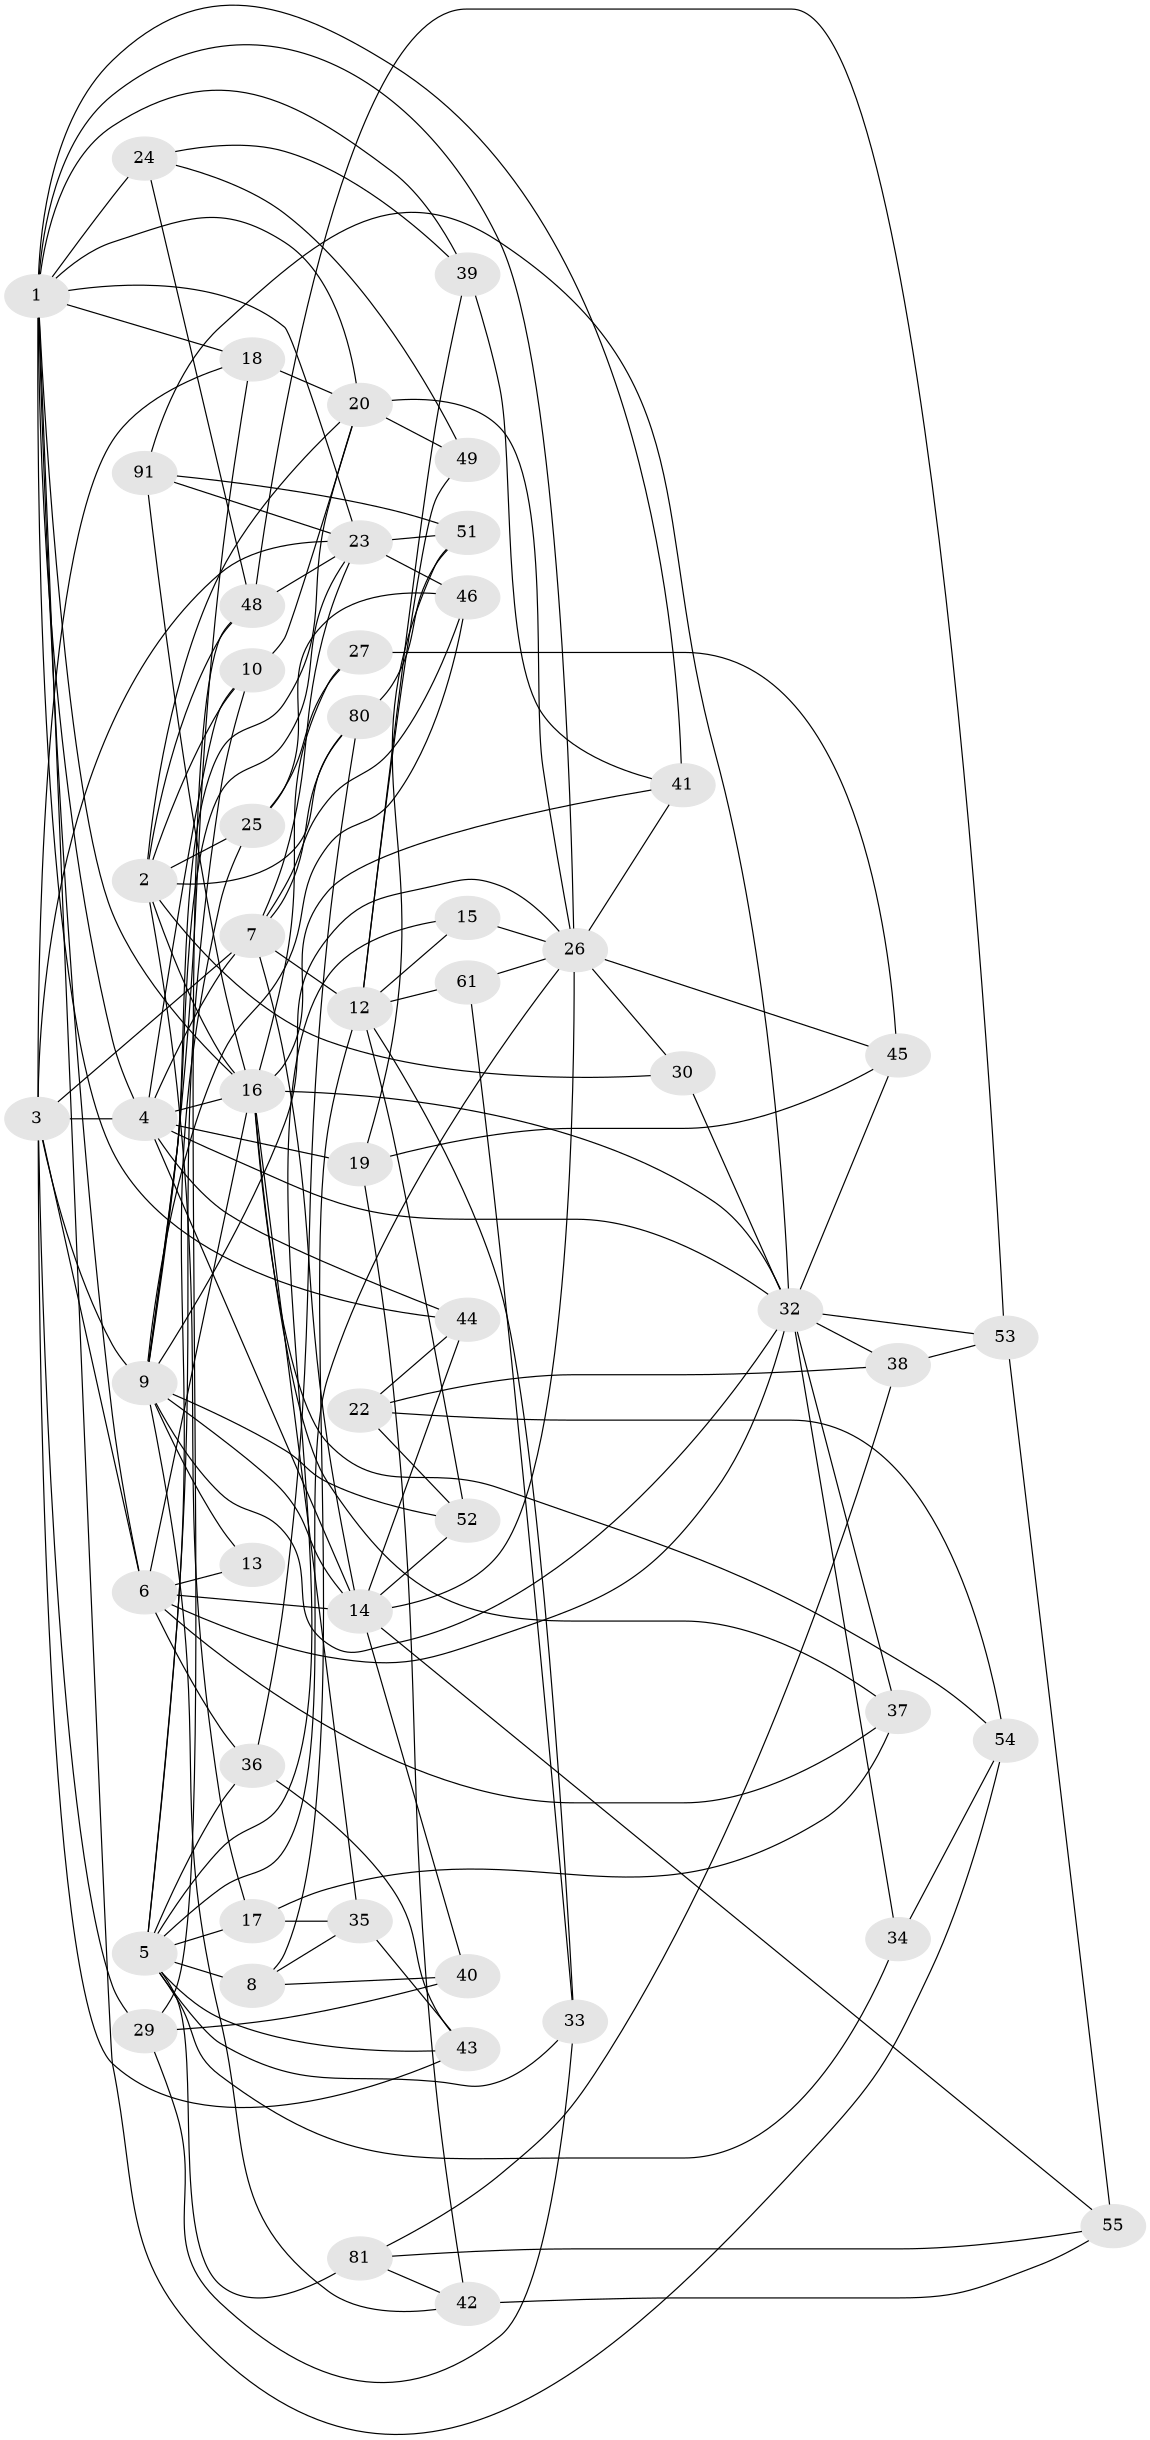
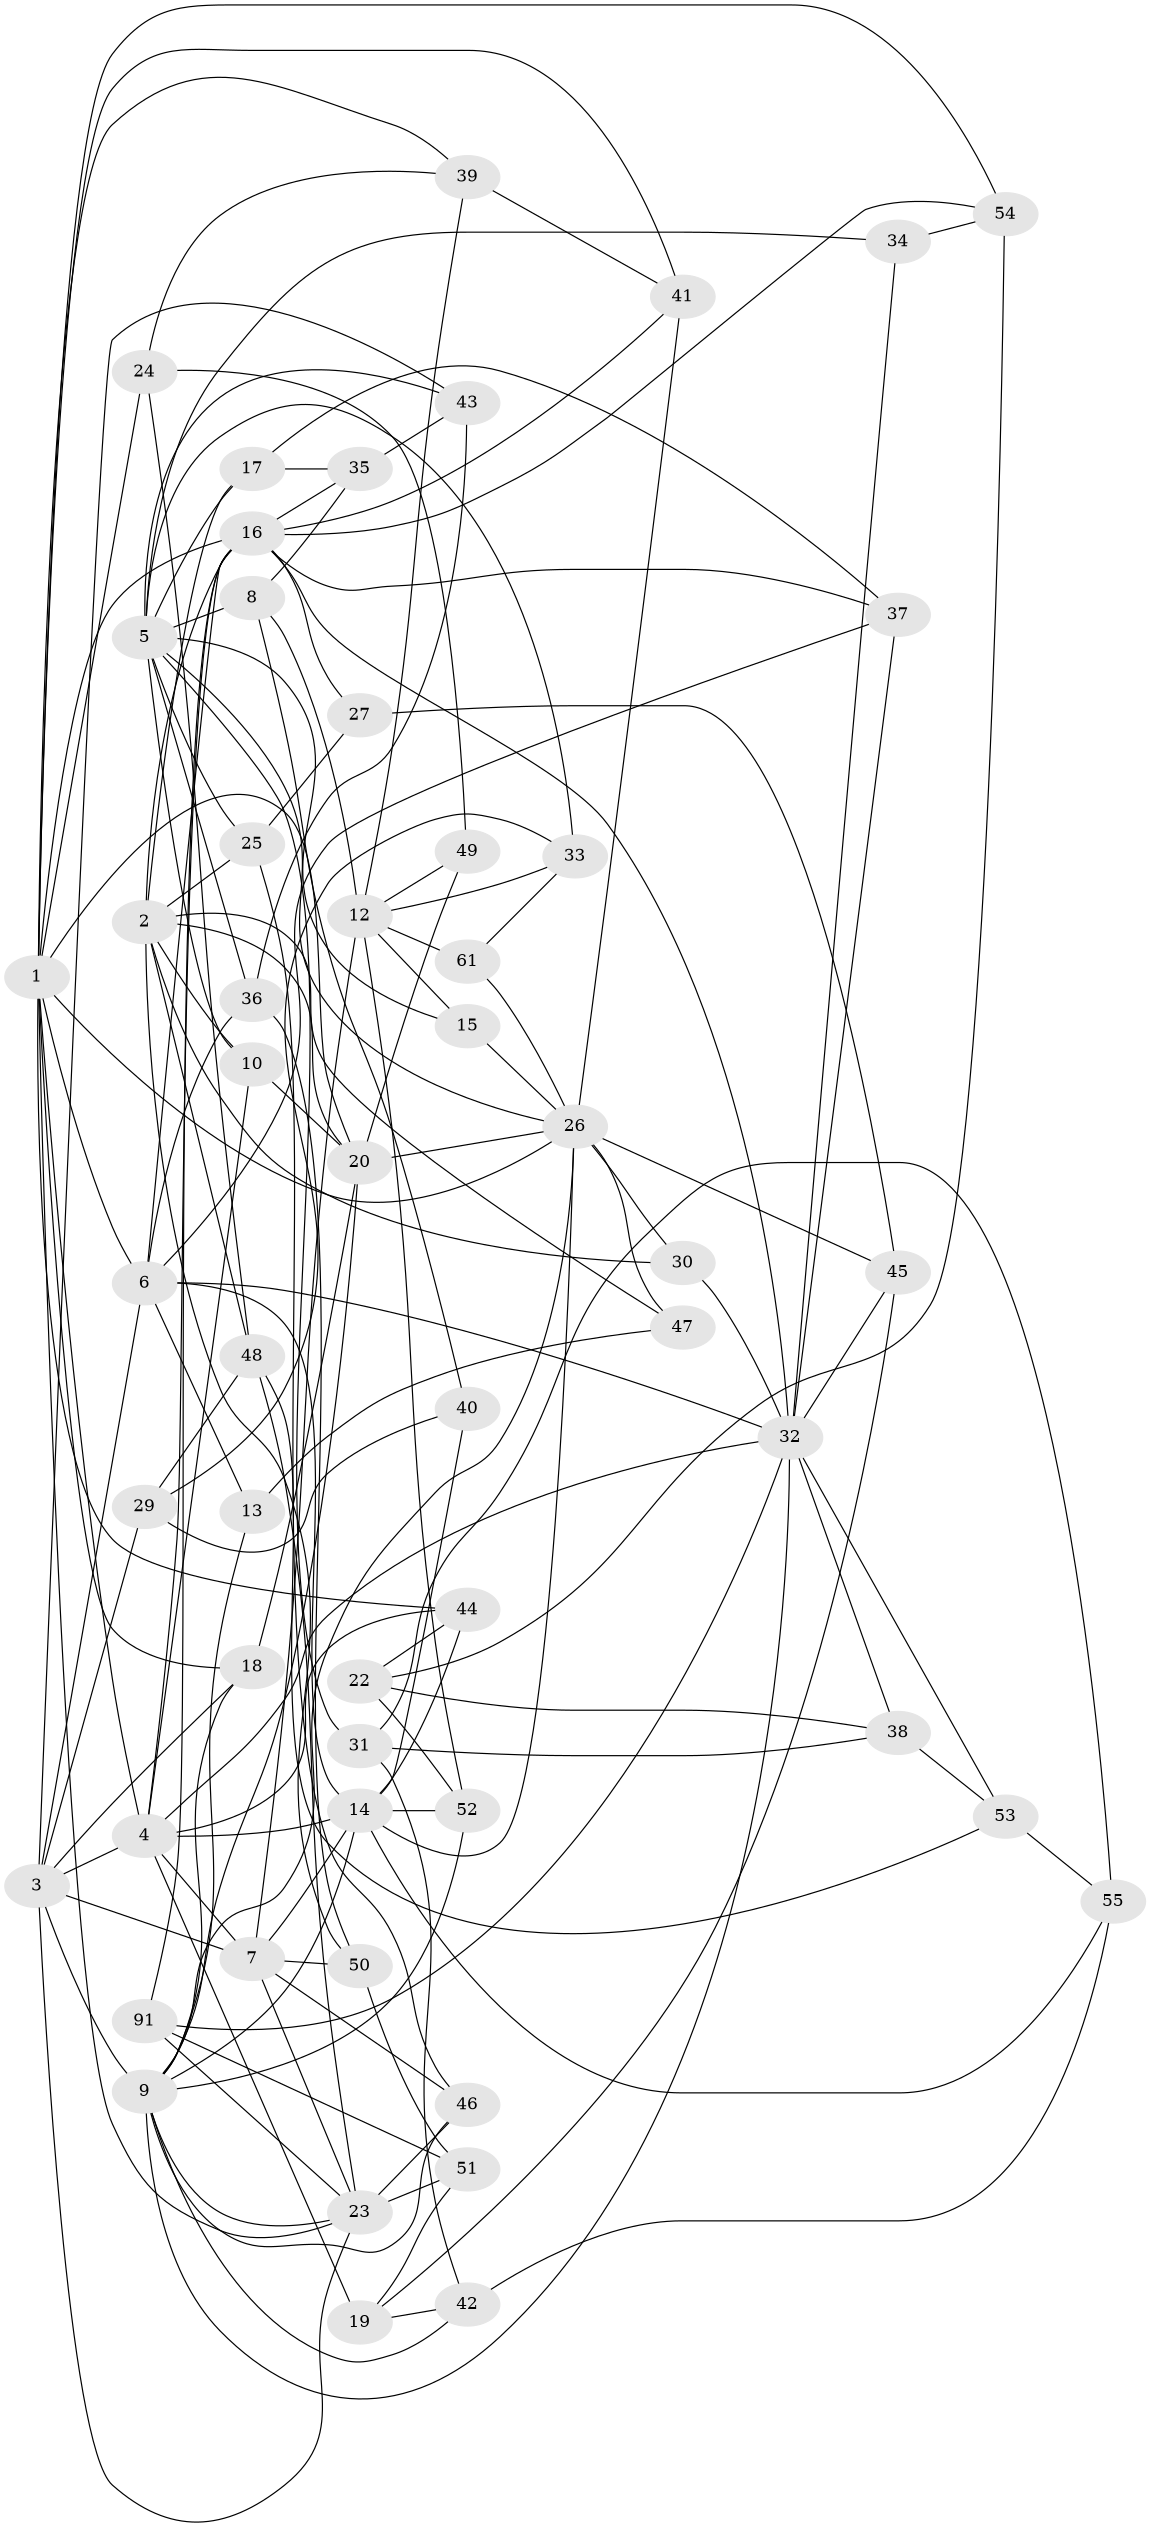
(360, 717) -> (360, 1966)
none -> (683, 1327)
(360, 2258) -> (360, 1746)
